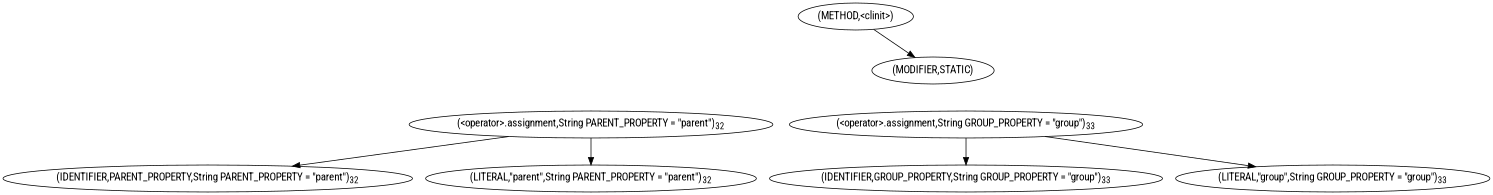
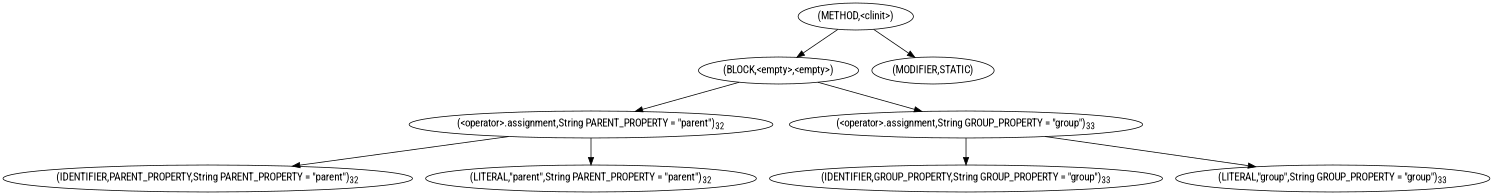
none -> (778, 70)
